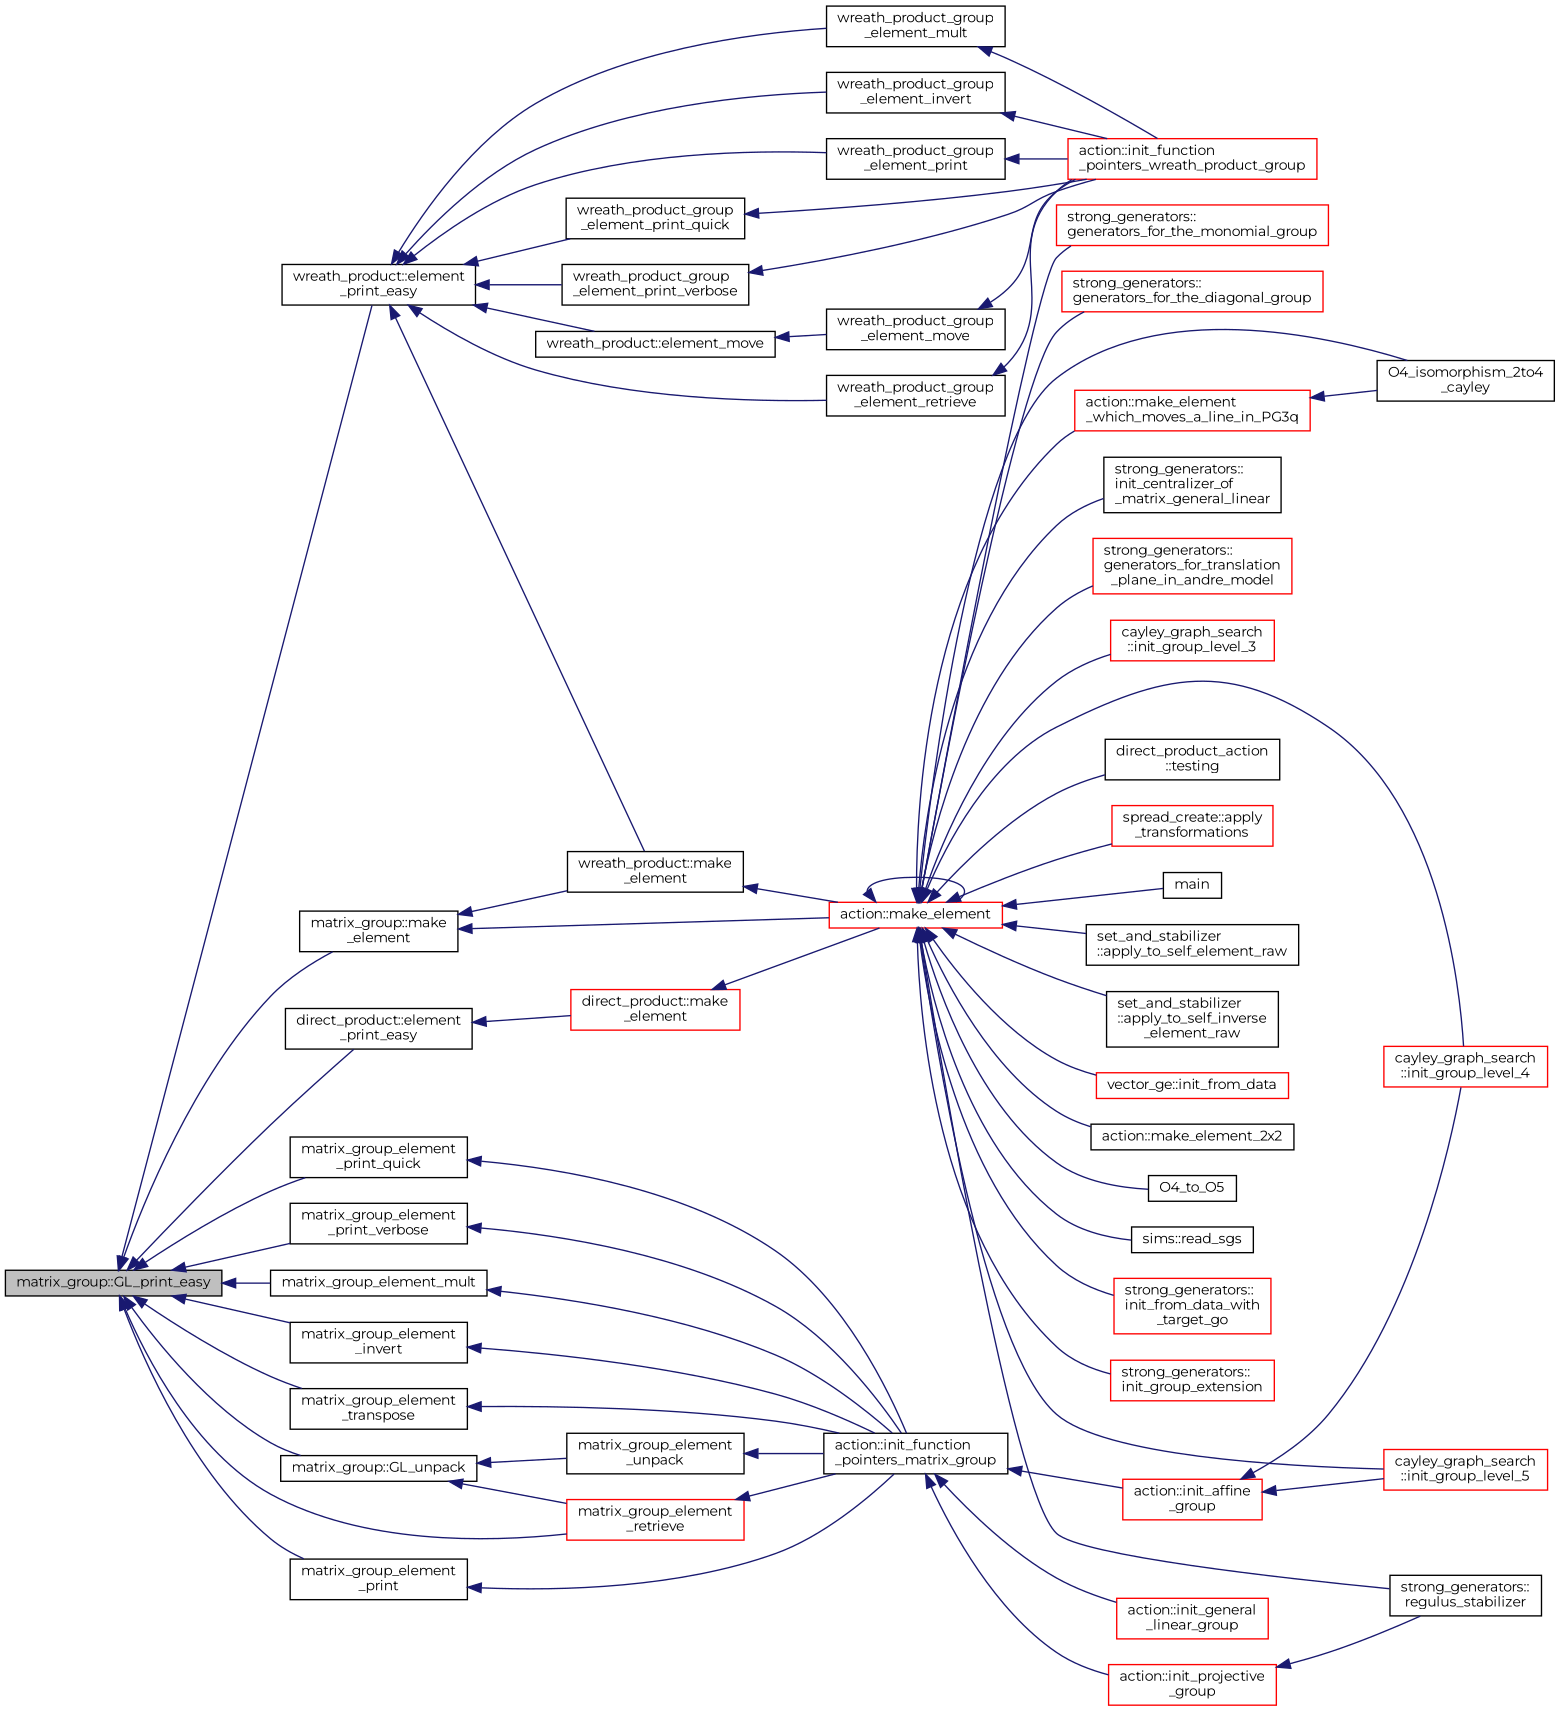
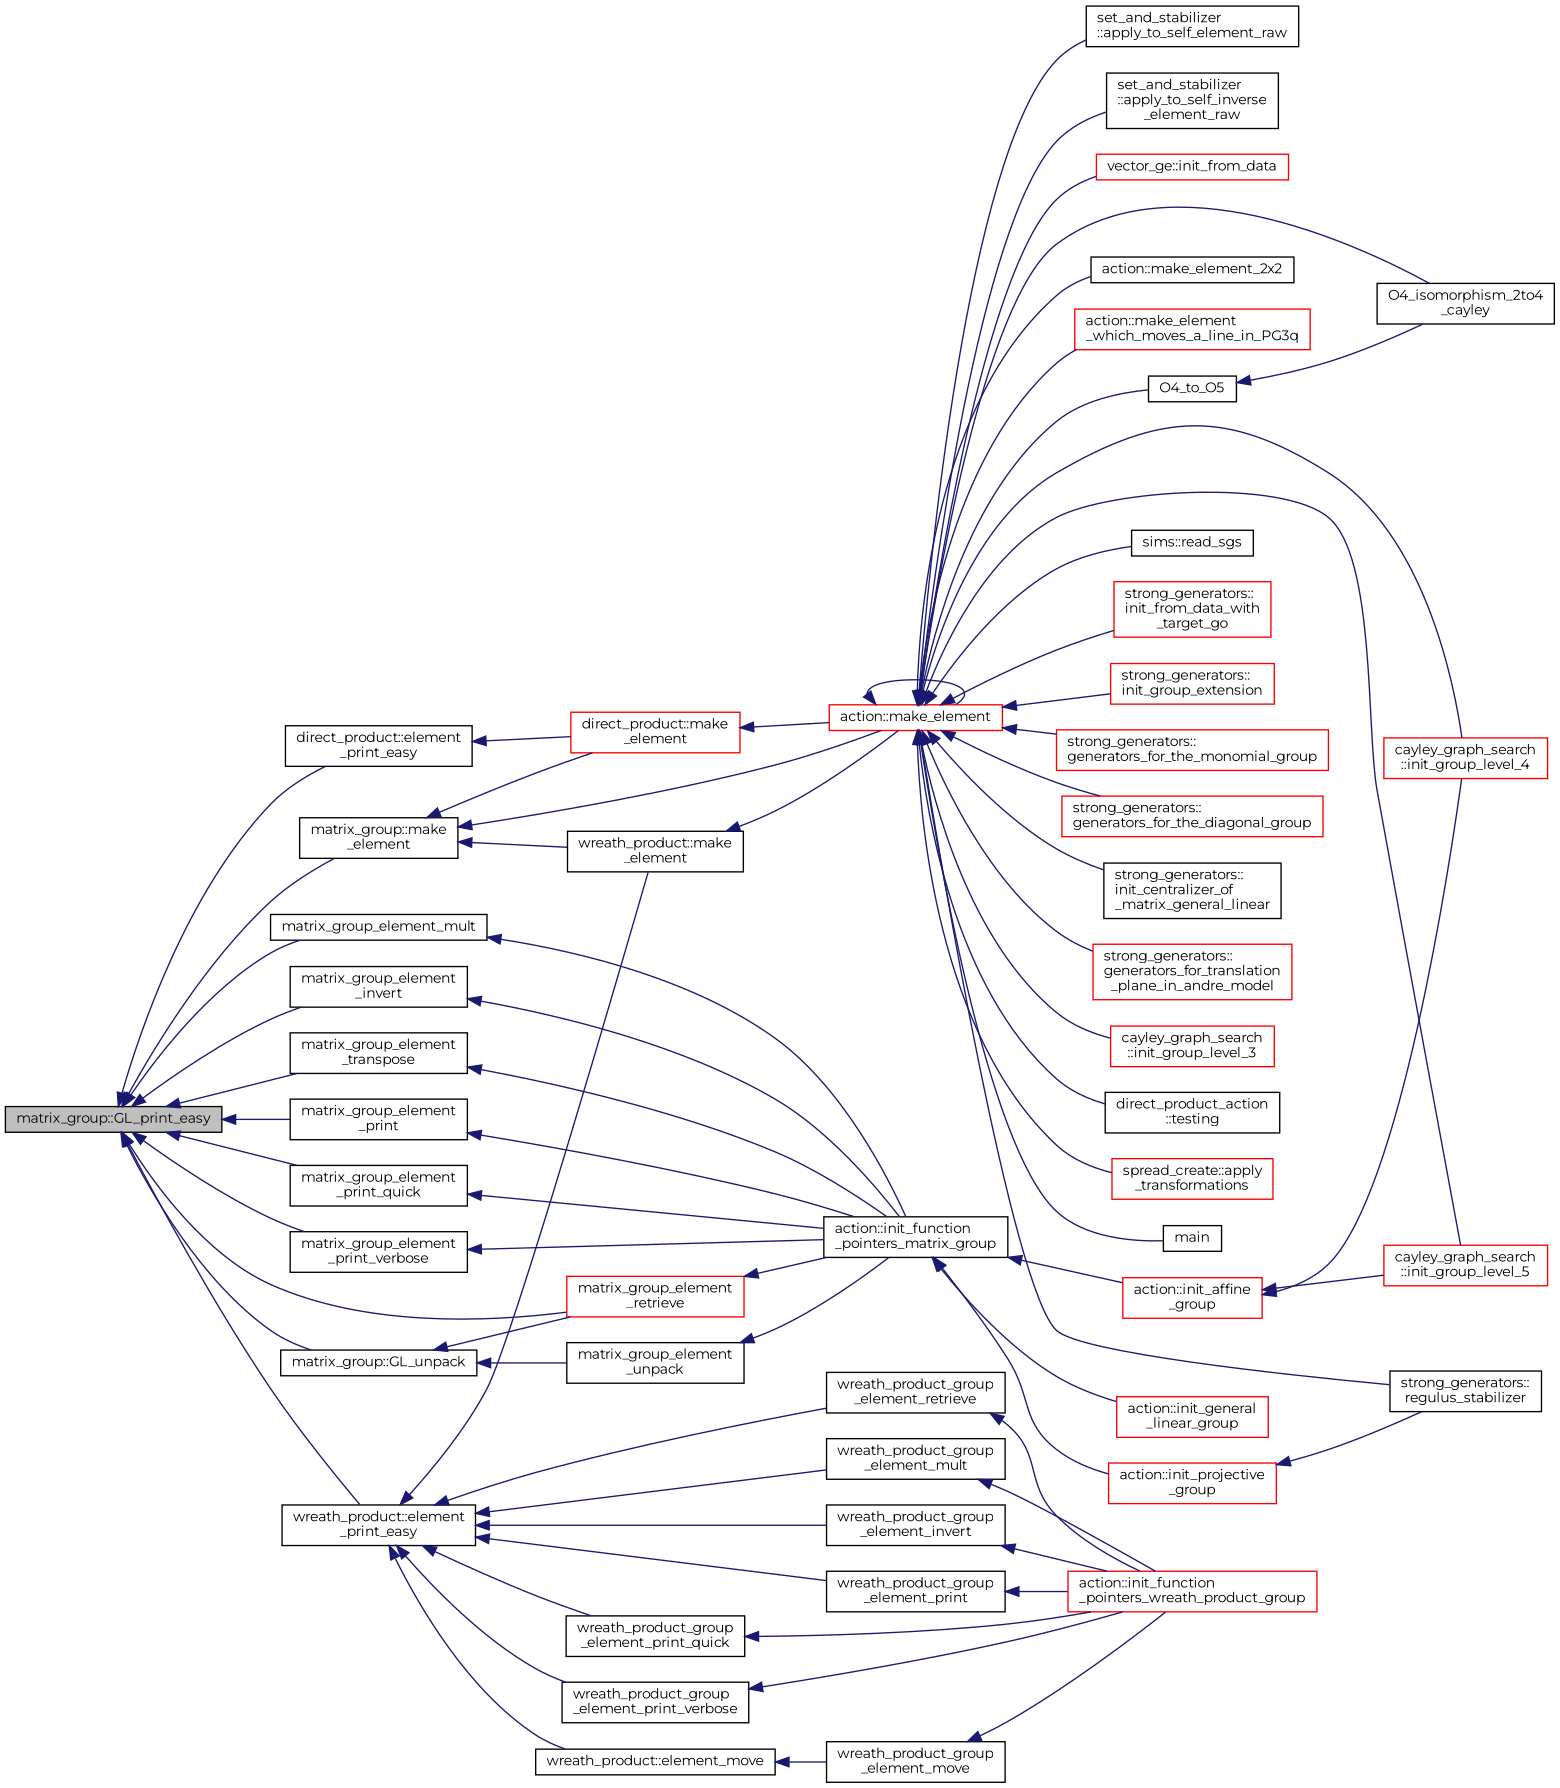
(1351, 393) -> (1339, 359)
none -> (515, 781)
